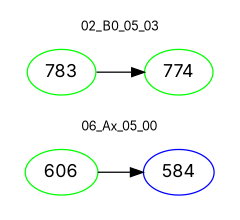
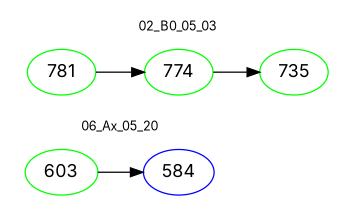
(62, 72) -> (62, 72)
none -> (294, 72)
(120, 127) -> (120, 127)
(62, 172) -> (62, 172)
